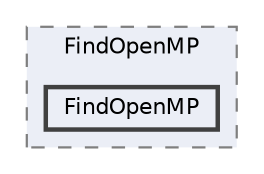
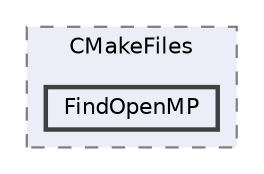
(132, 48) -> (132, 48)
